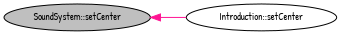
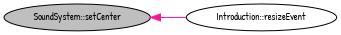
(261, 17) -> (261, 17)
